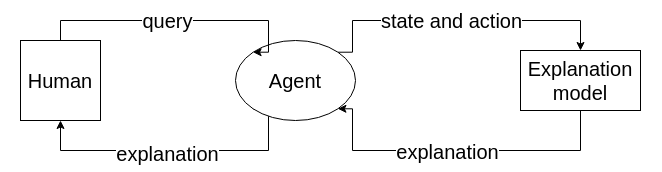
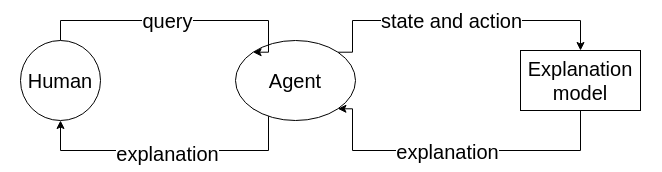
(61, 81) -> (61, 81)
